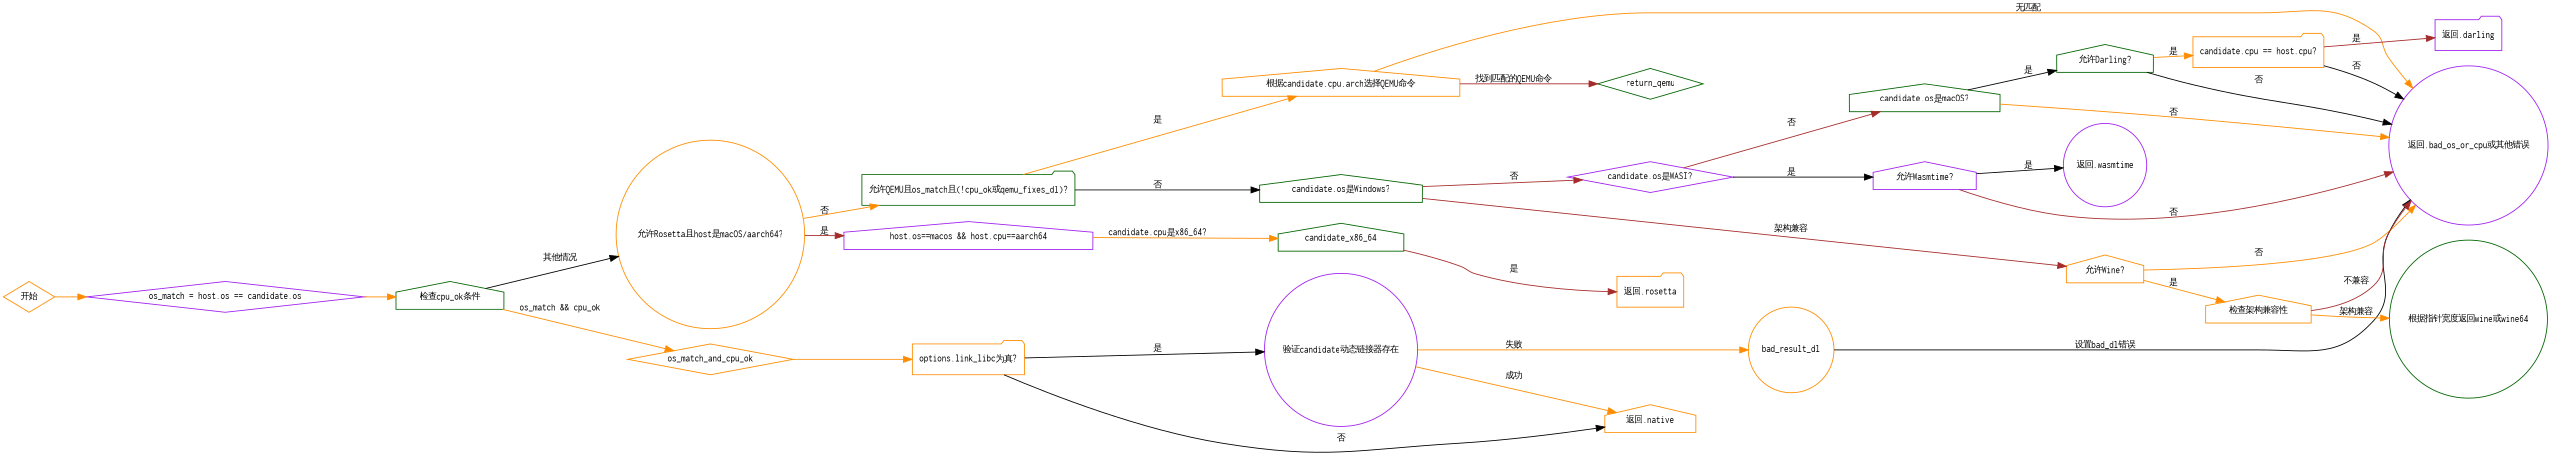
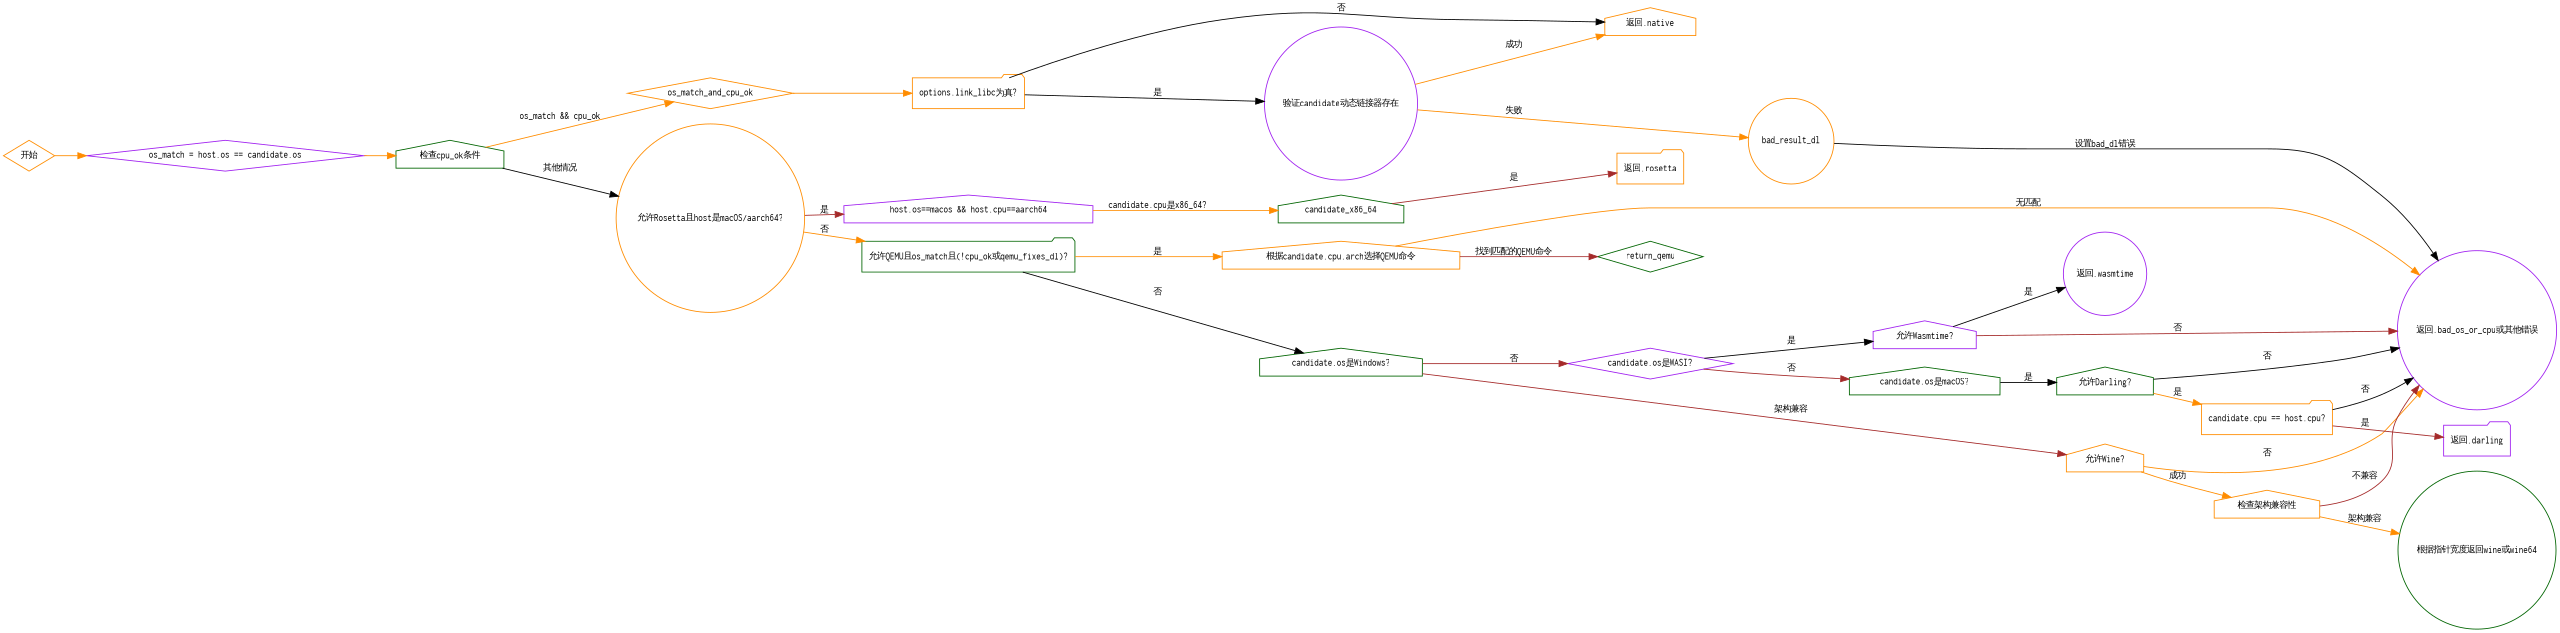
(2190, 119) -> none
(2173, 283) -> (2178, 476)
